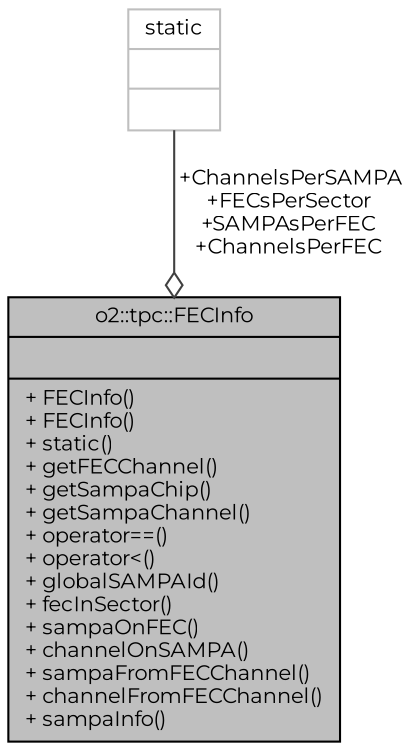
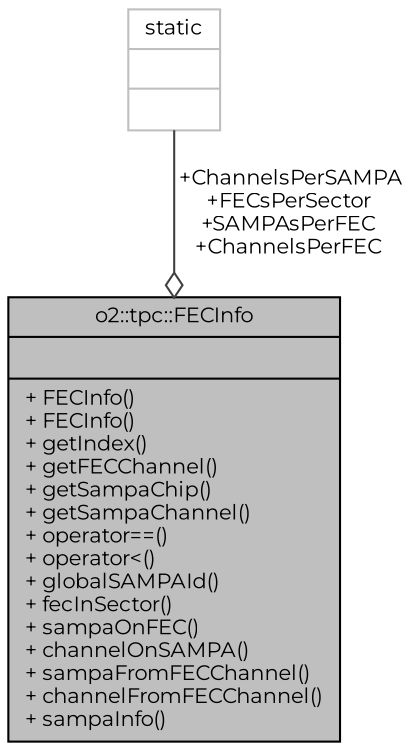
(70, 444) -> (87, 444)
